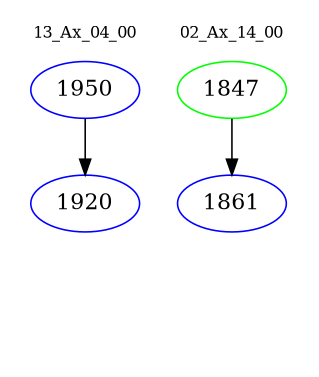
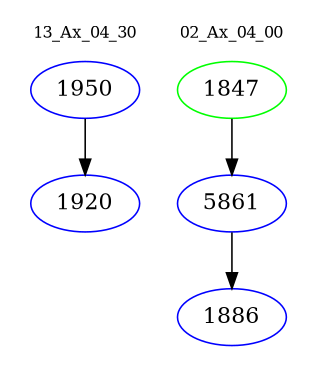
(85, 34) -> (85, 34)
(232, 34) -> (232, 34)
(232, 204) -> (232, 204)
none -> (232, 317)
